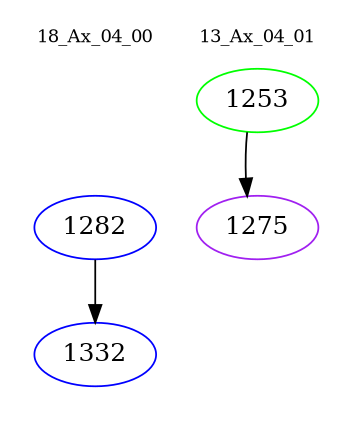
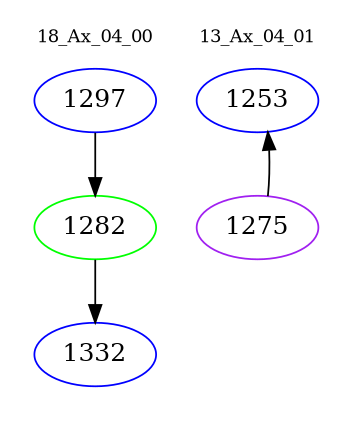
none -> (95, 101)
(258, 101) -> (258, 101)
(246, 155) -> (269, 173)
(95, 228) -> (95, 228)
